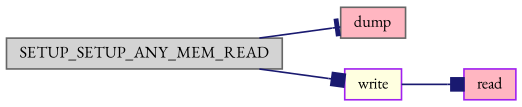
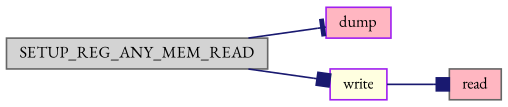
(373, 23) -> (359, 23)
(144, 54) -> (137, 54)
(490, 84) -> (475, 84)
